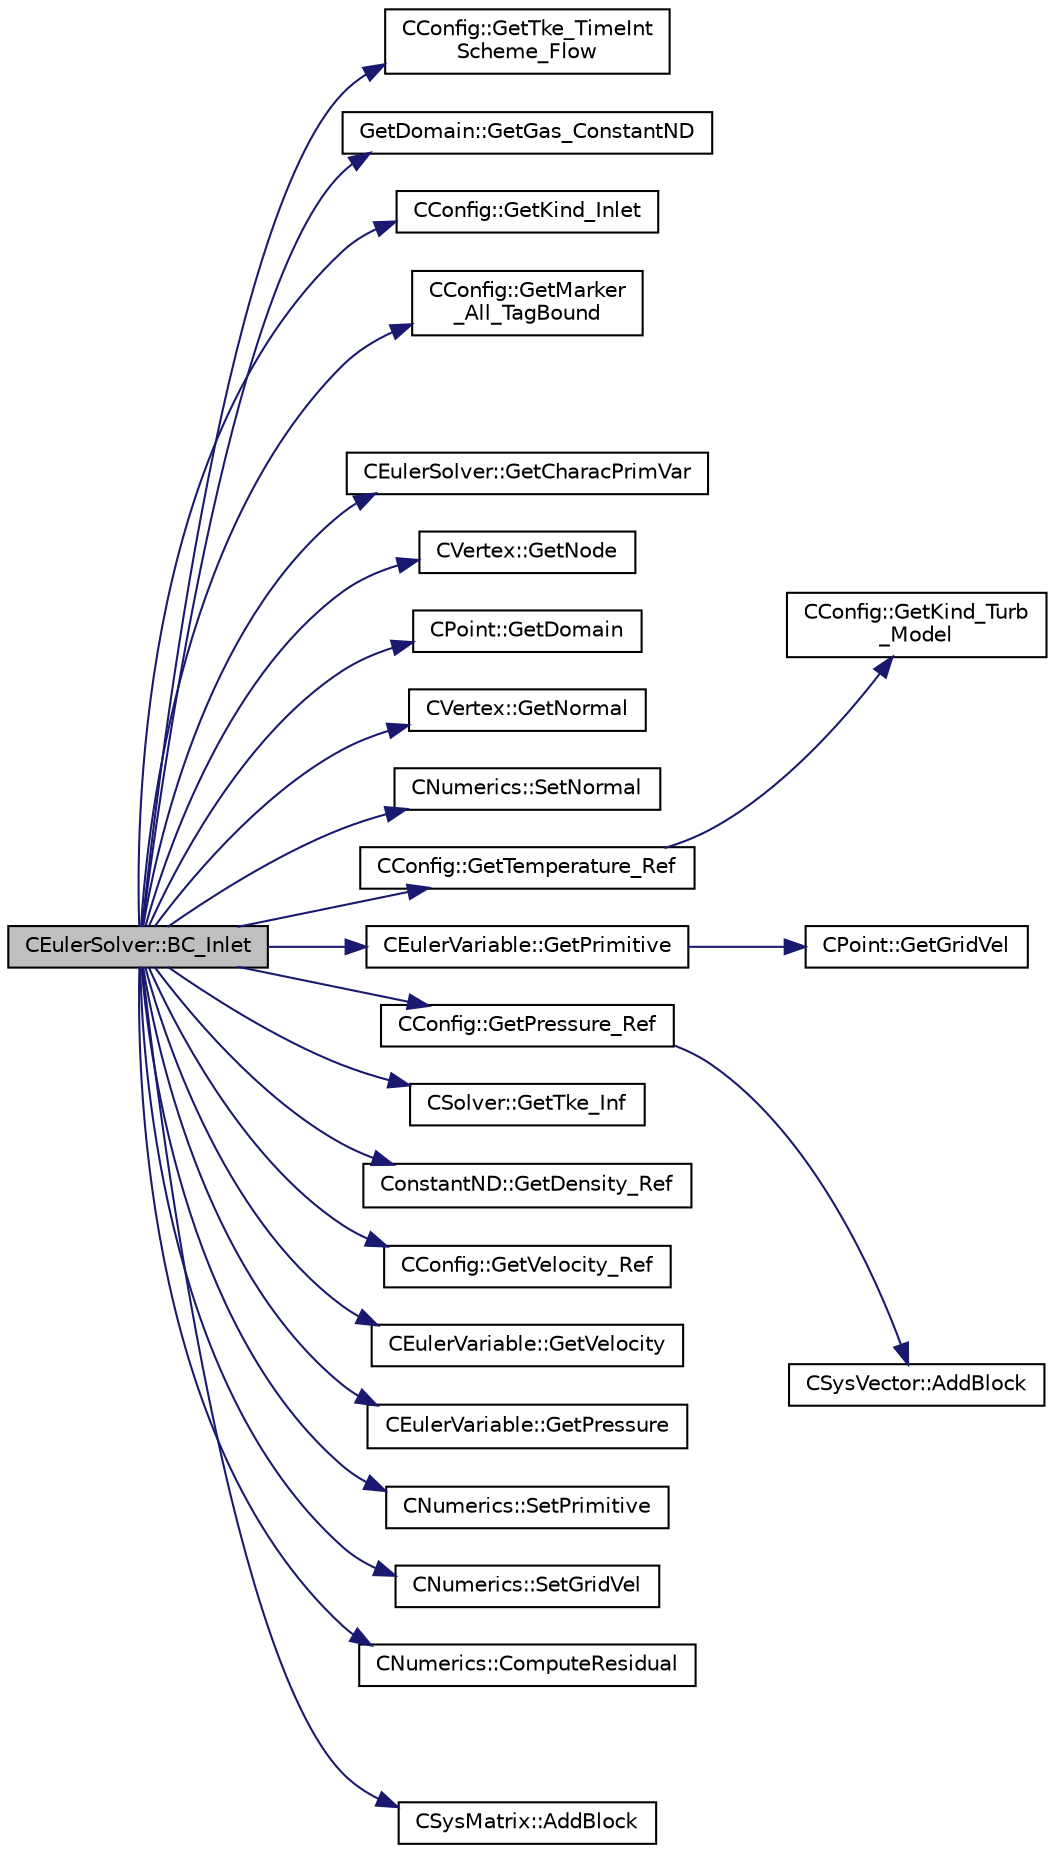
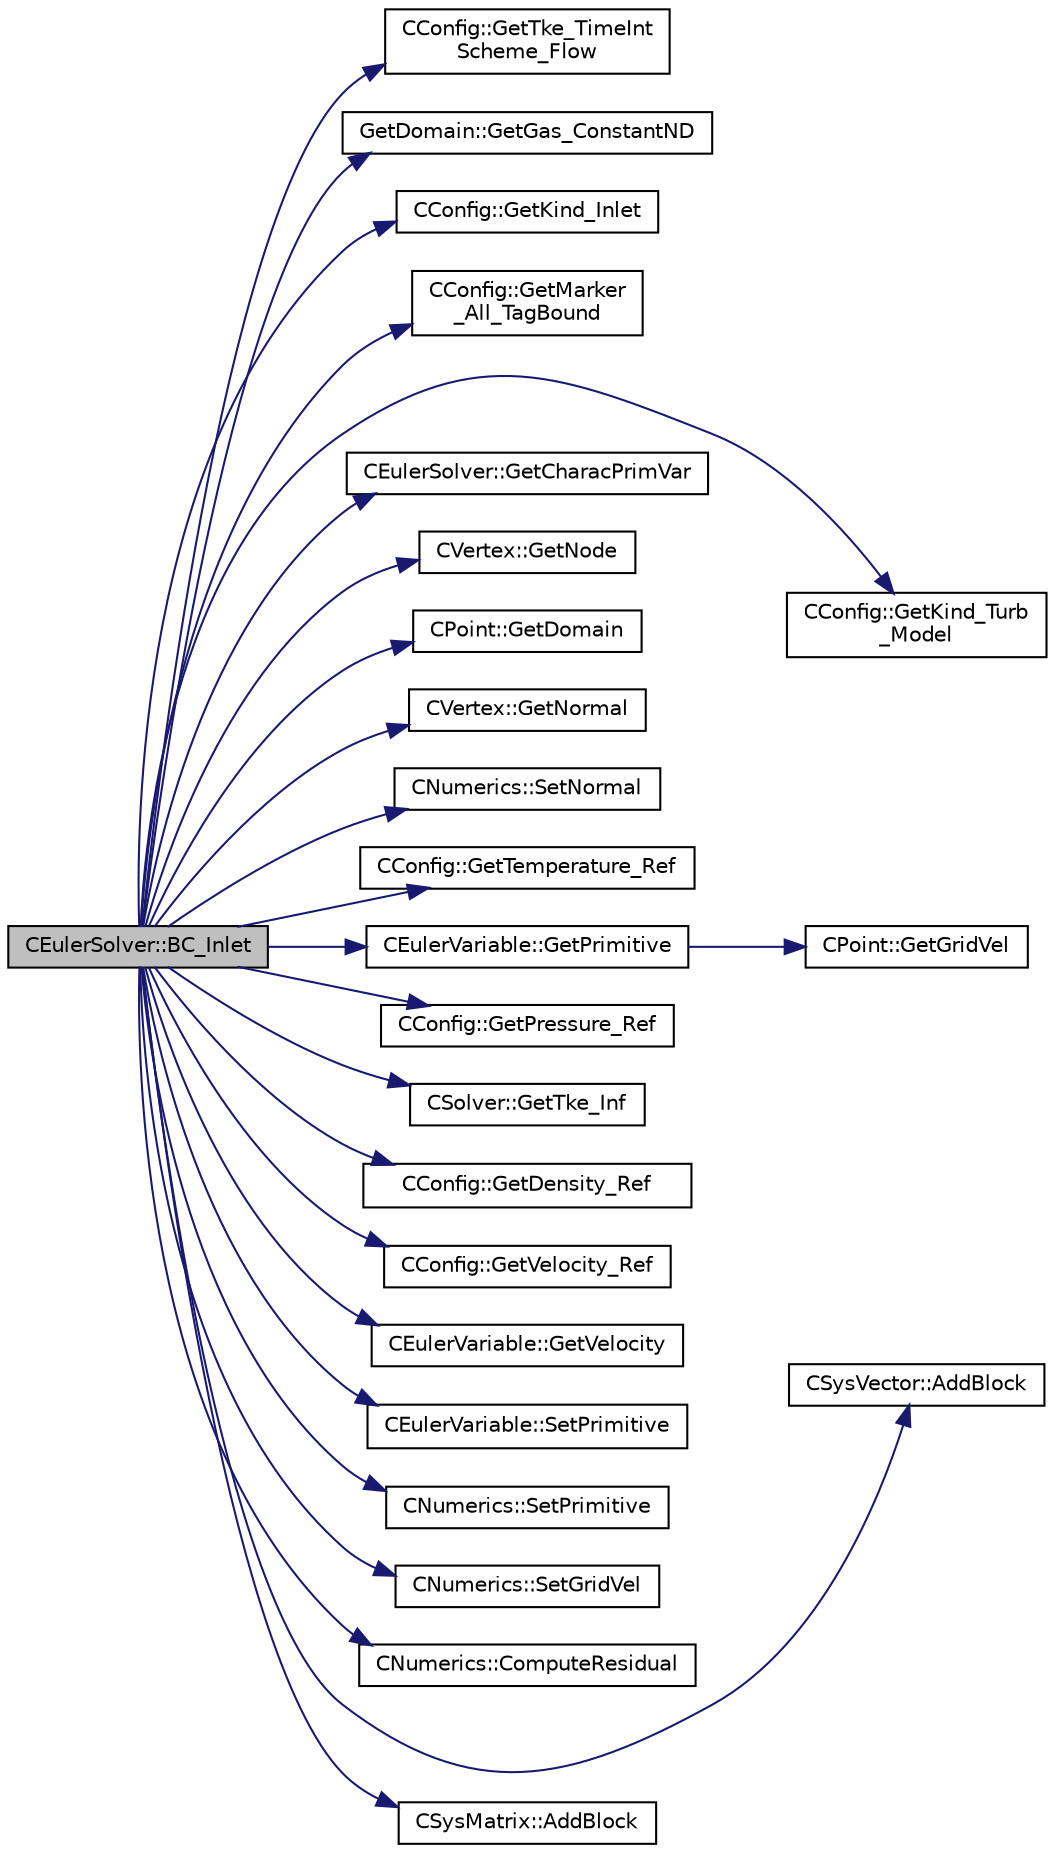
(784, 777) -> (371, 417)
(814, 1174) -> (334, 1693)
(527, 1186) -> (527, 1186)
(527, 1426) -> (527, 1426)
